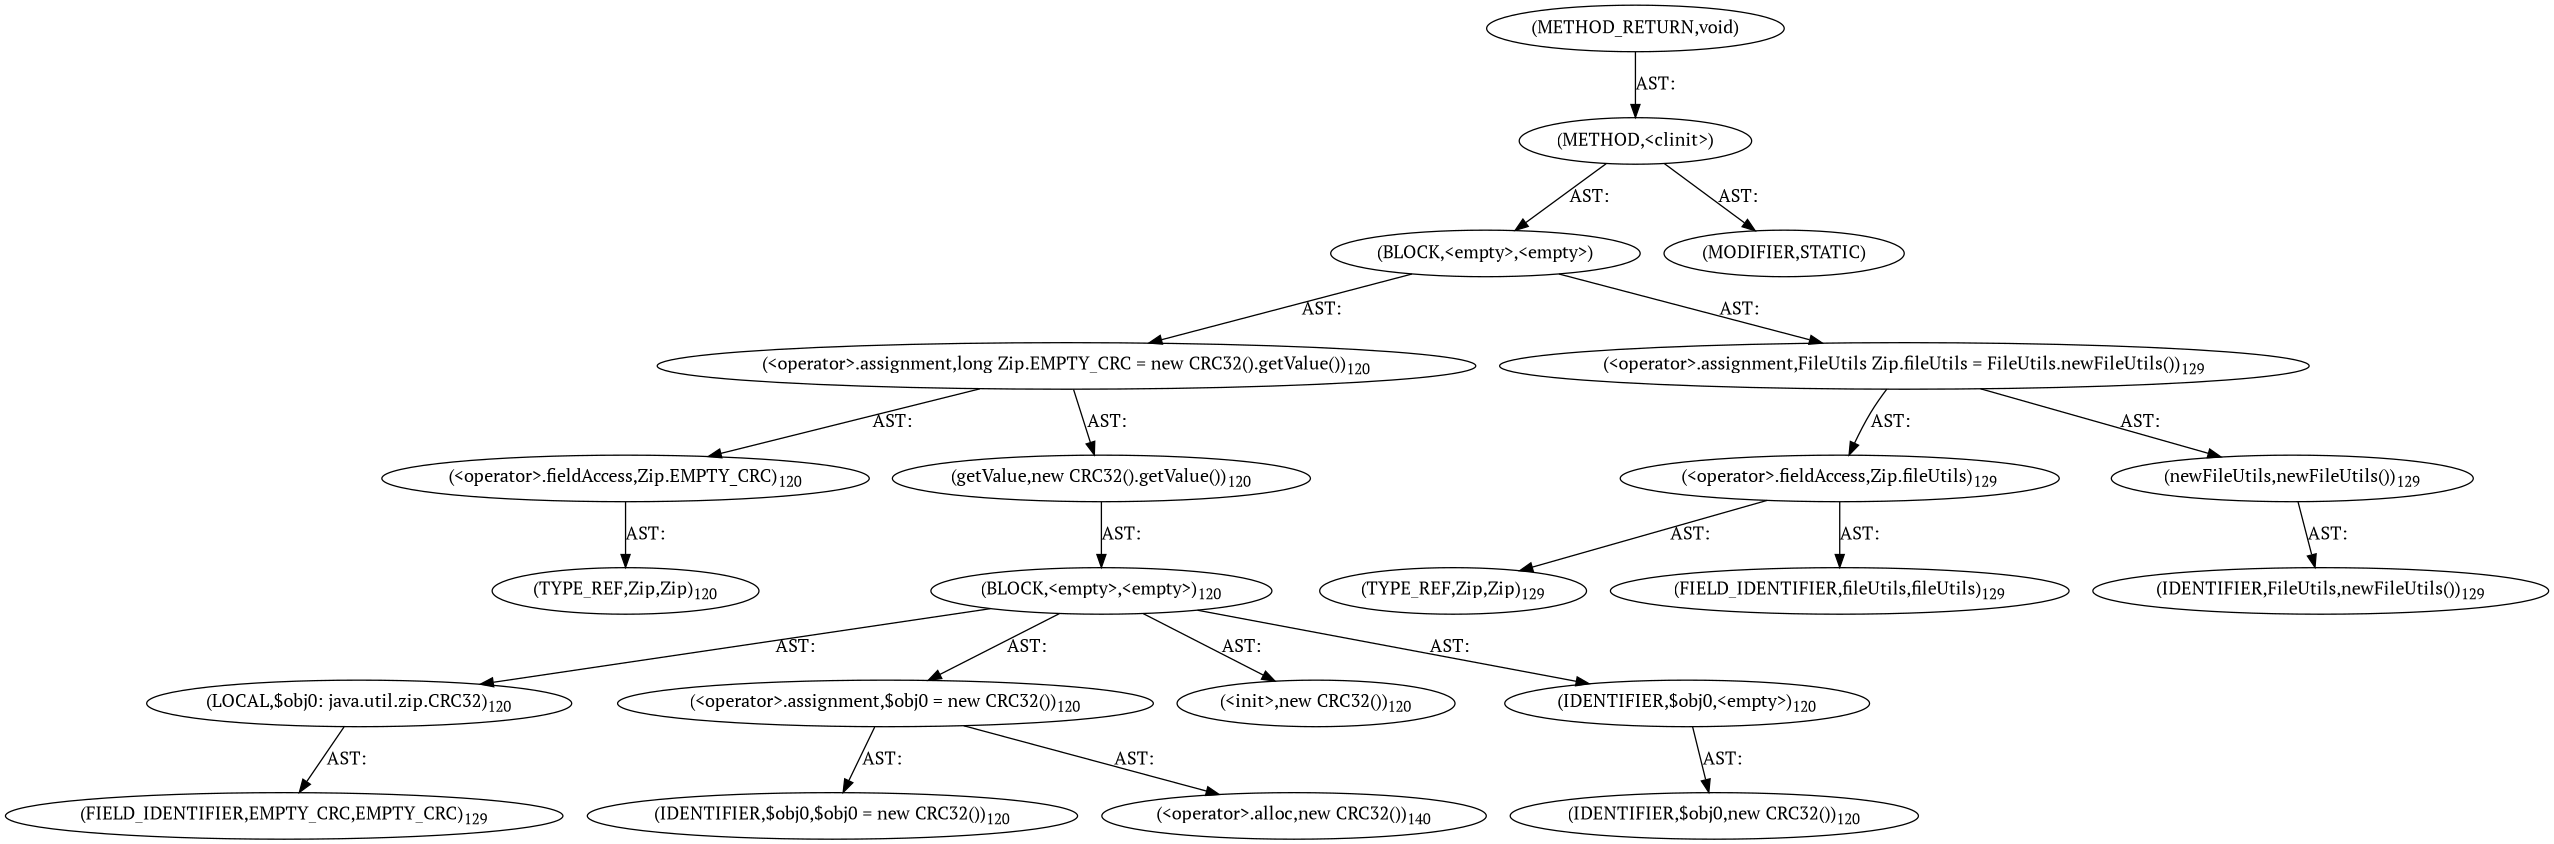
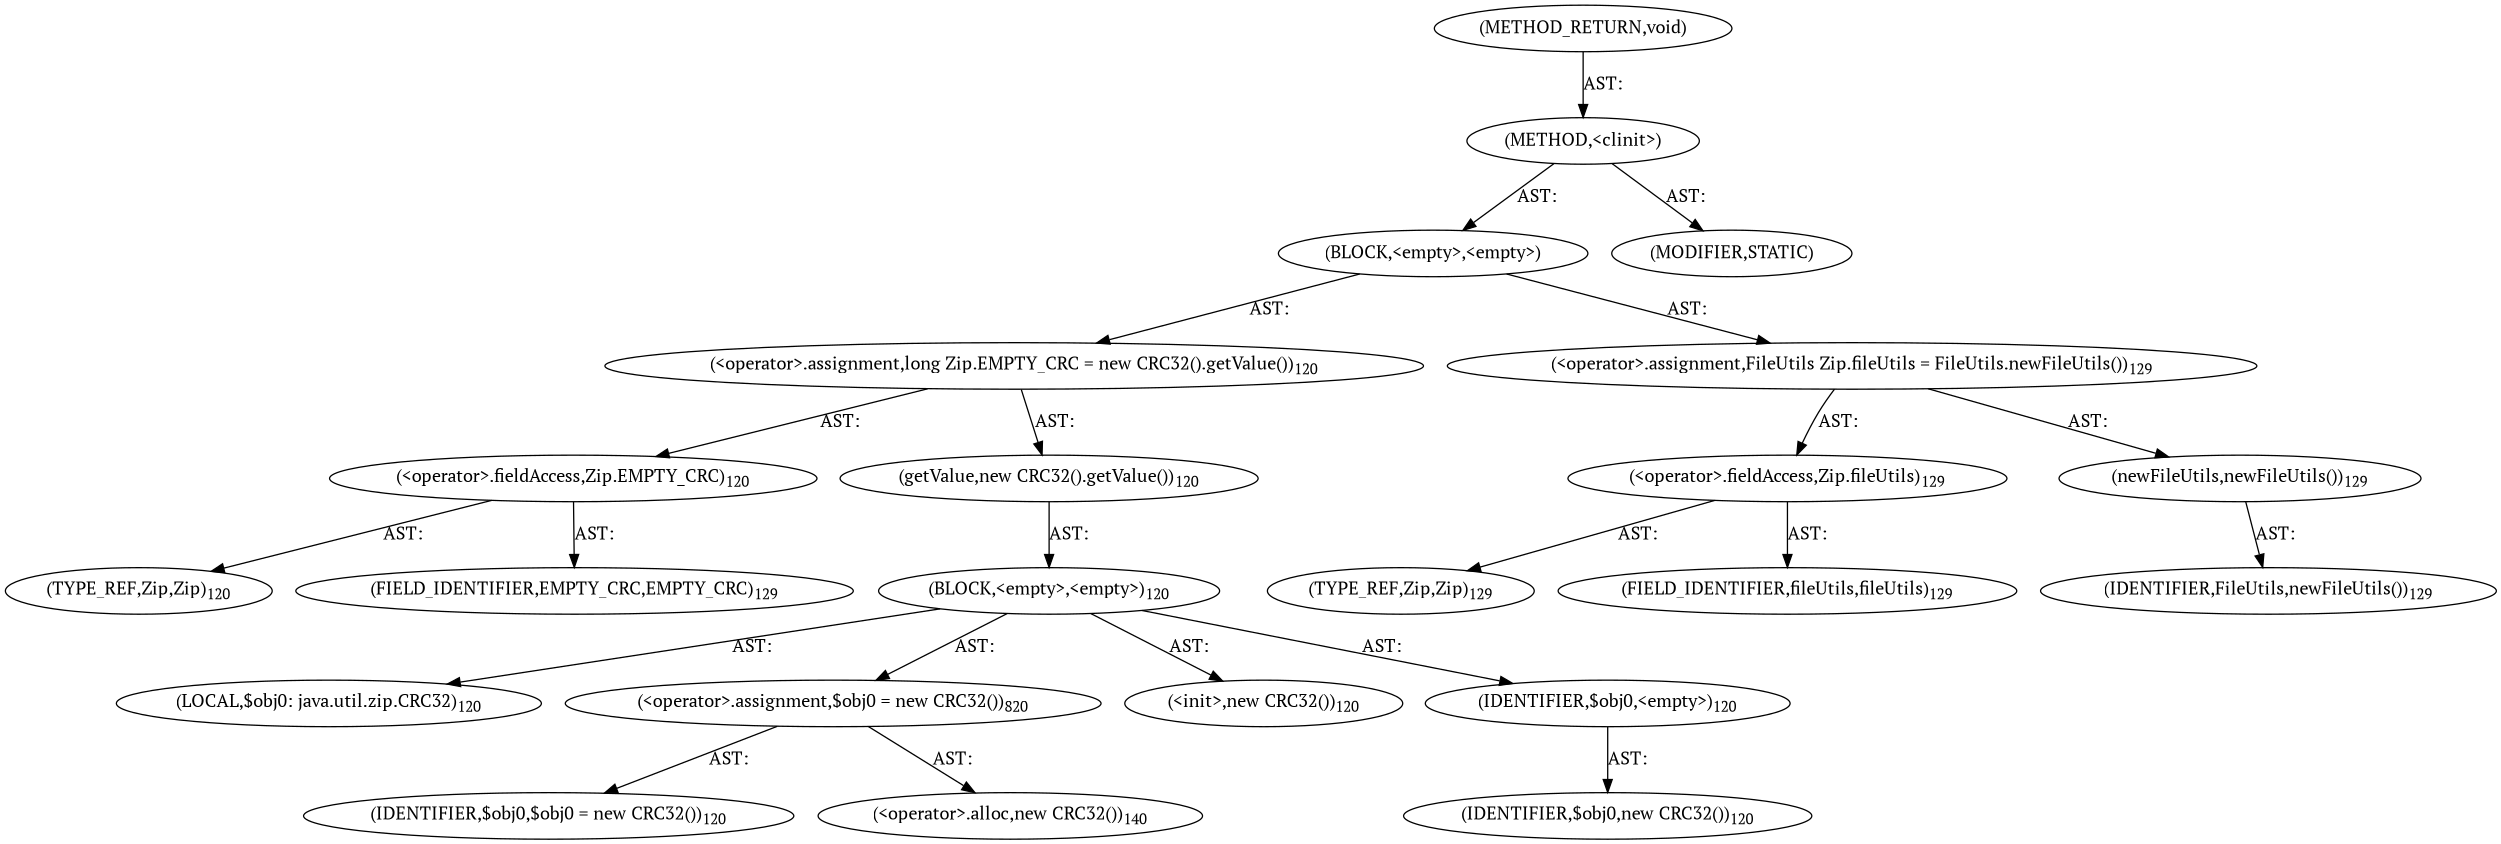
(1069, 701) -> (1017, 701)
(325, 754) -> (574, 528)
